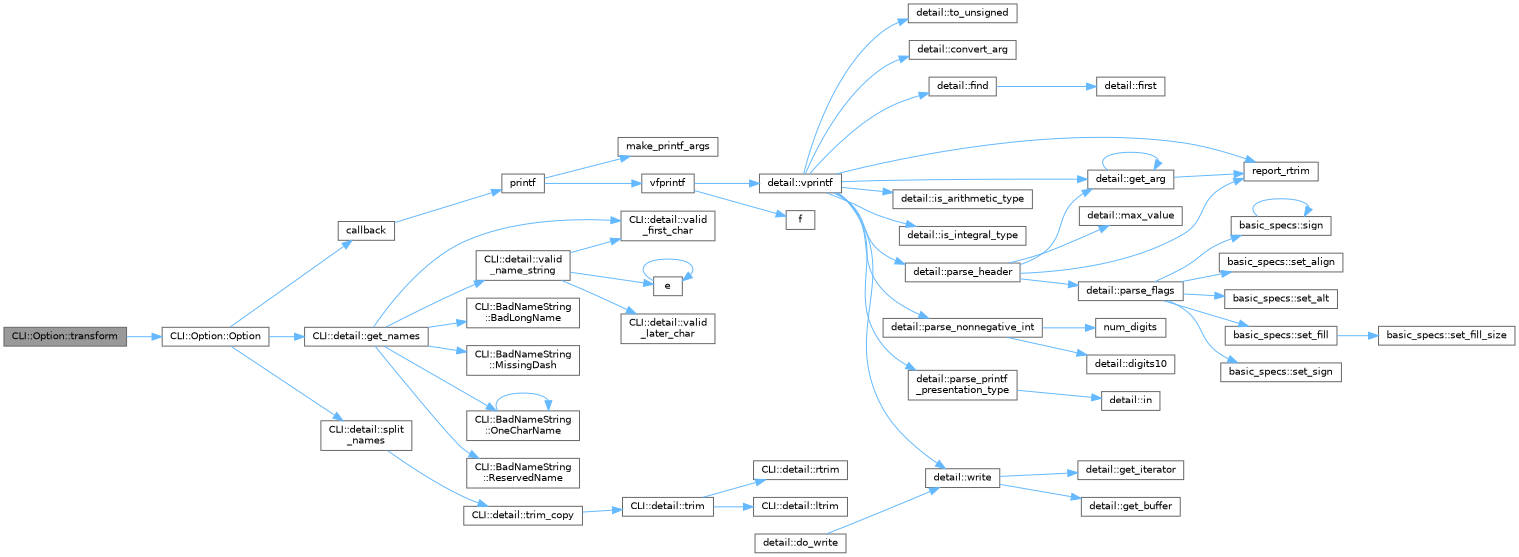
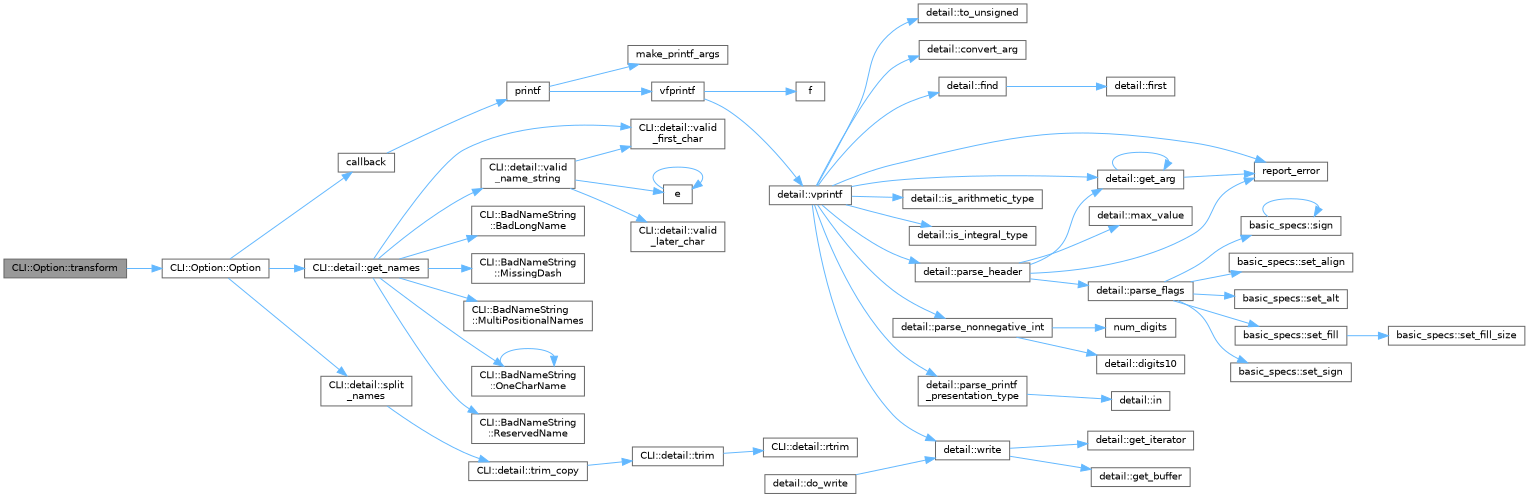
(1281, 172) -> (1291, 172)
none -> (528, 316)
(801, 507) -> none
